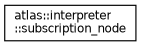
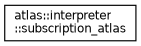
(70, 23) -> (70, 23)
